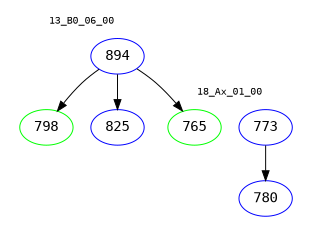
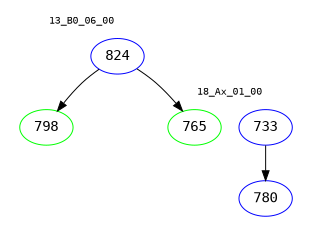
(118, 56) -> (118, 56)
(118, 127) -> none
(266, 127) -> (266, 127)
